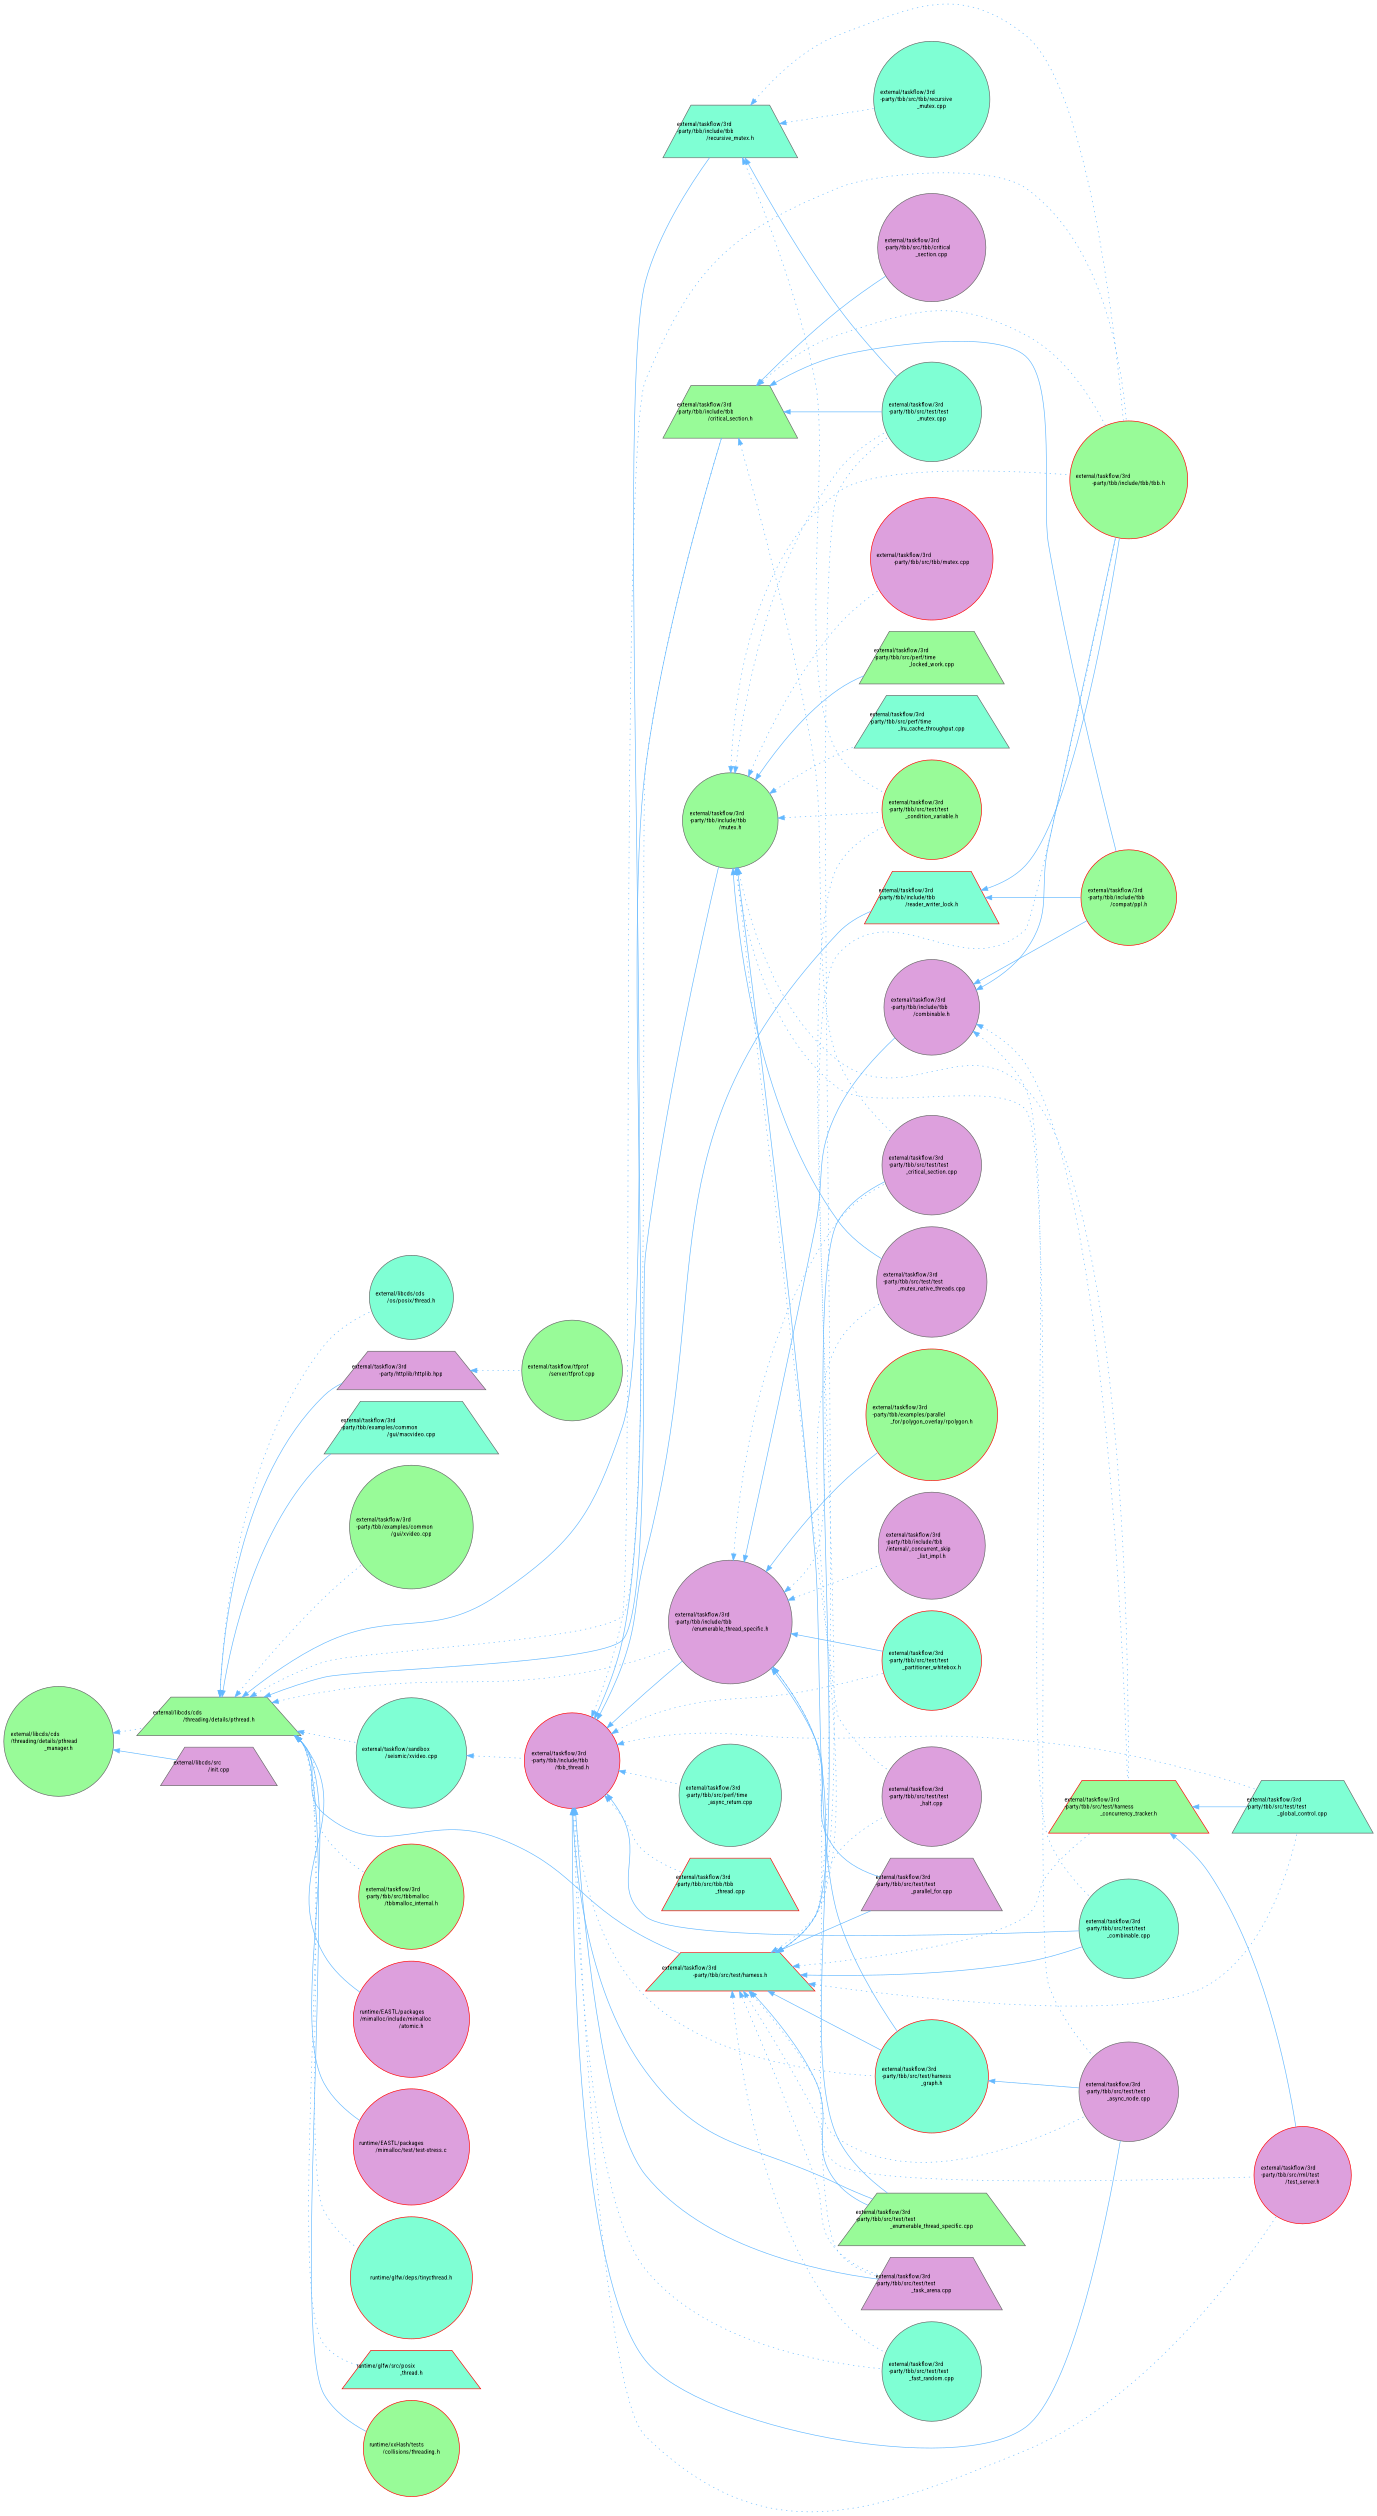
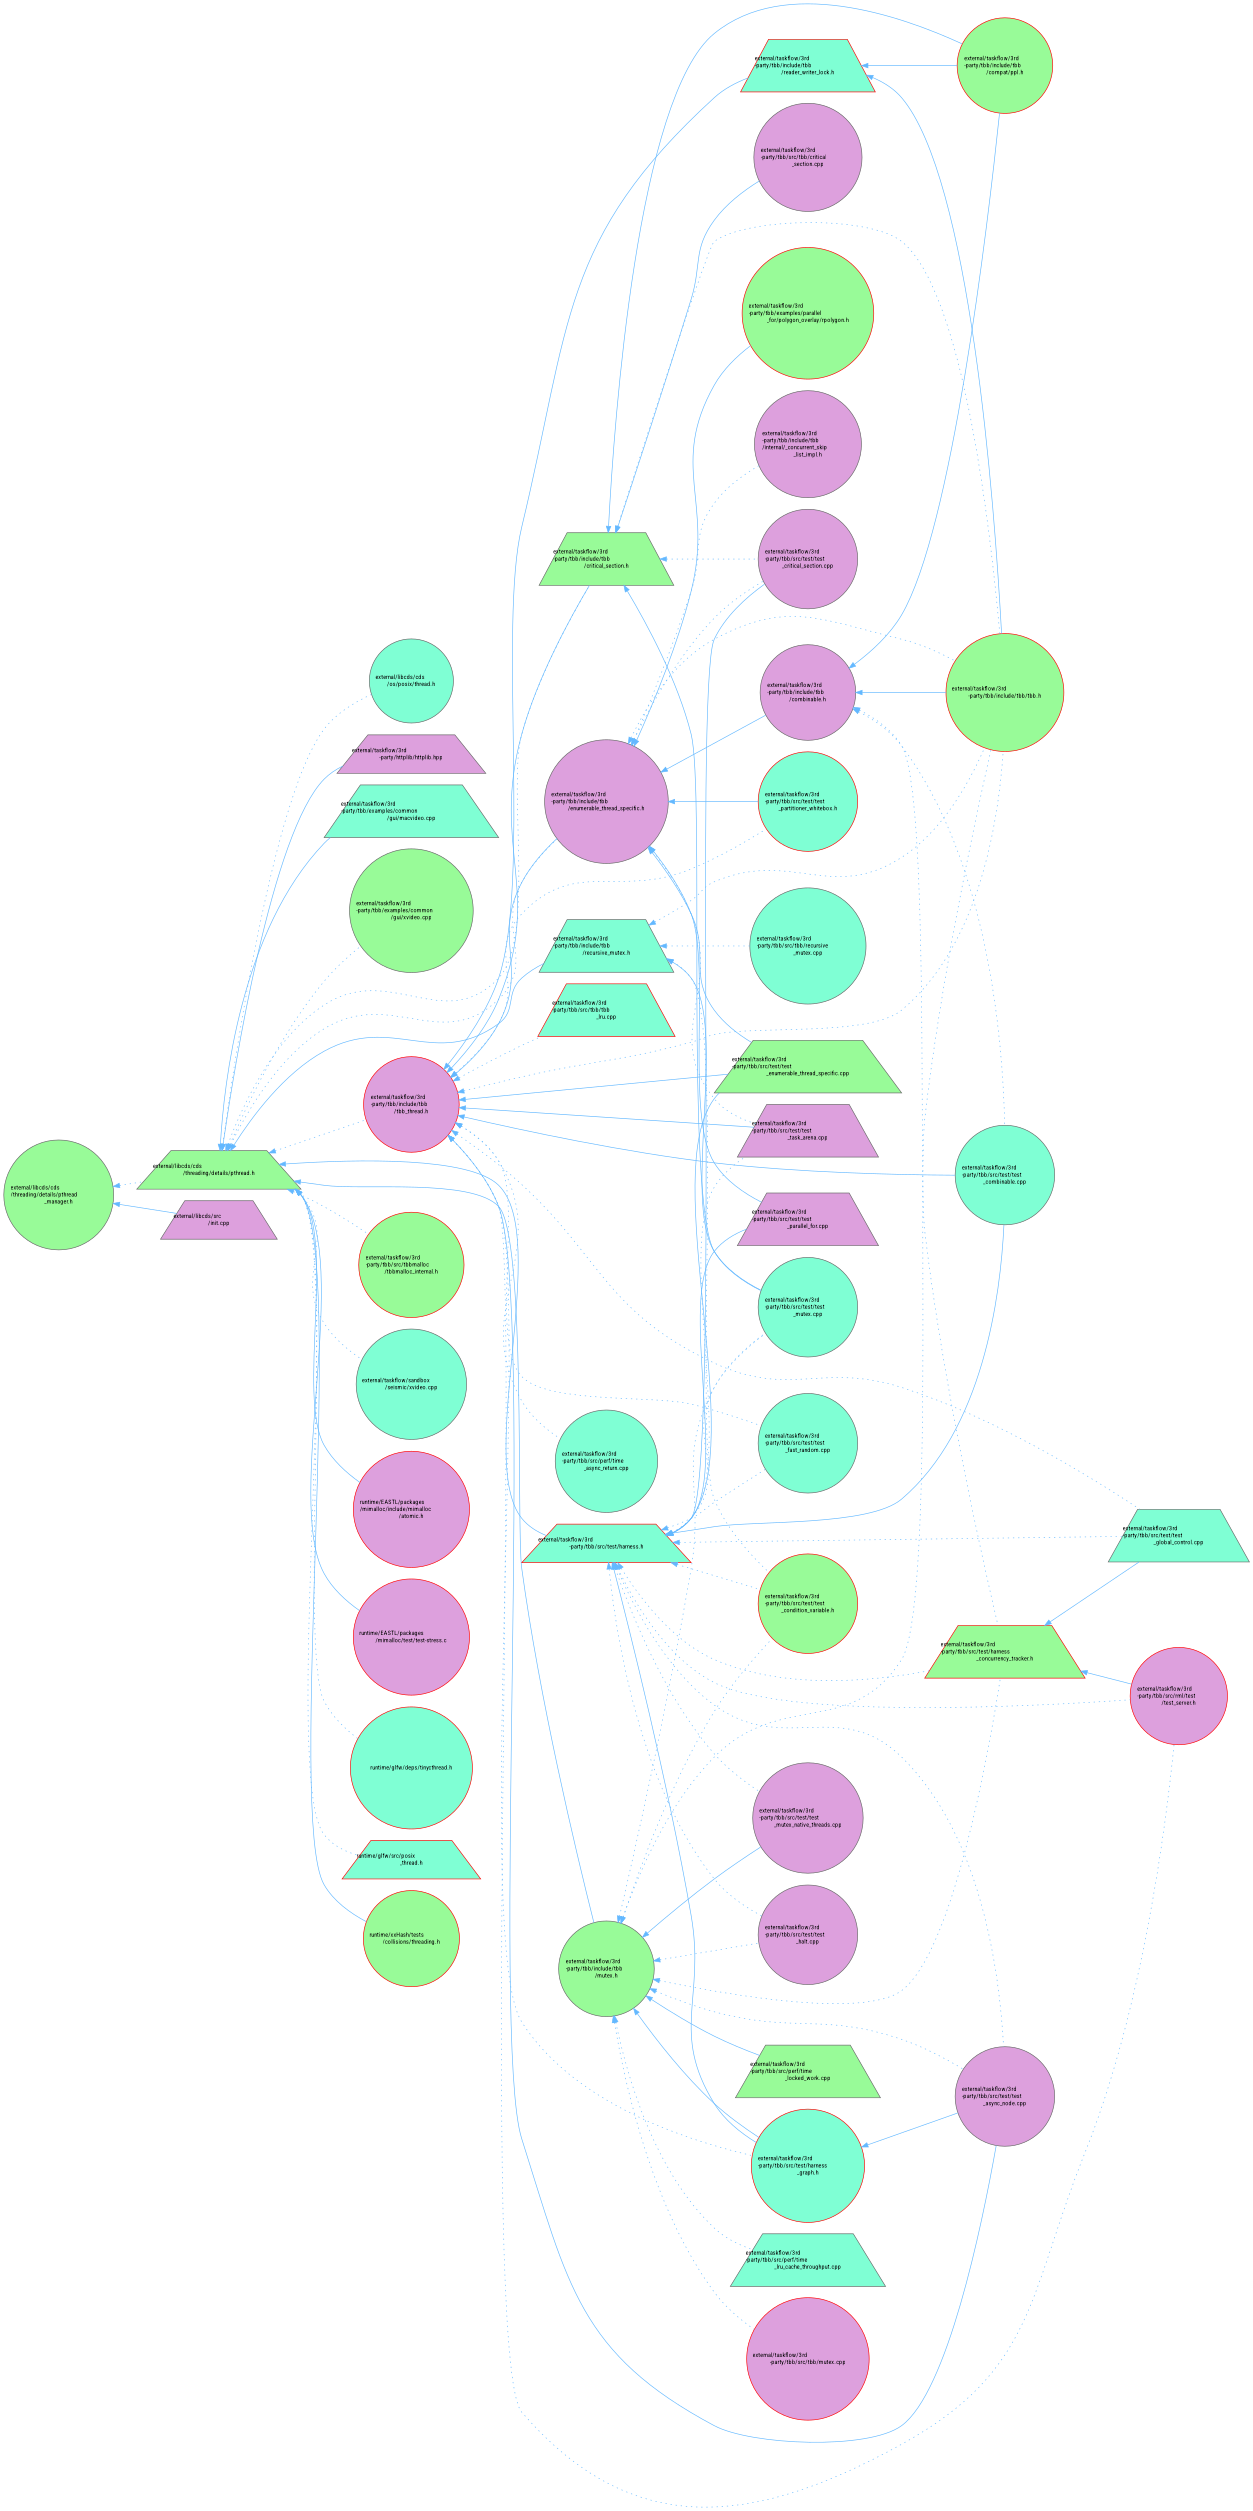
(572, 1371) -> none
(499, 1757) -> (321, 1135)
(730, 1884) -> (606, 1010)
